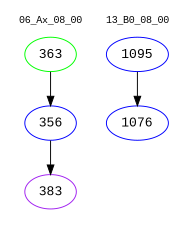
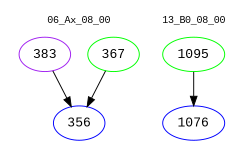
(51, 54) -> (114, 54)
(137, 54) -> (194, 54)
(51, 153) -> (60, 84)
